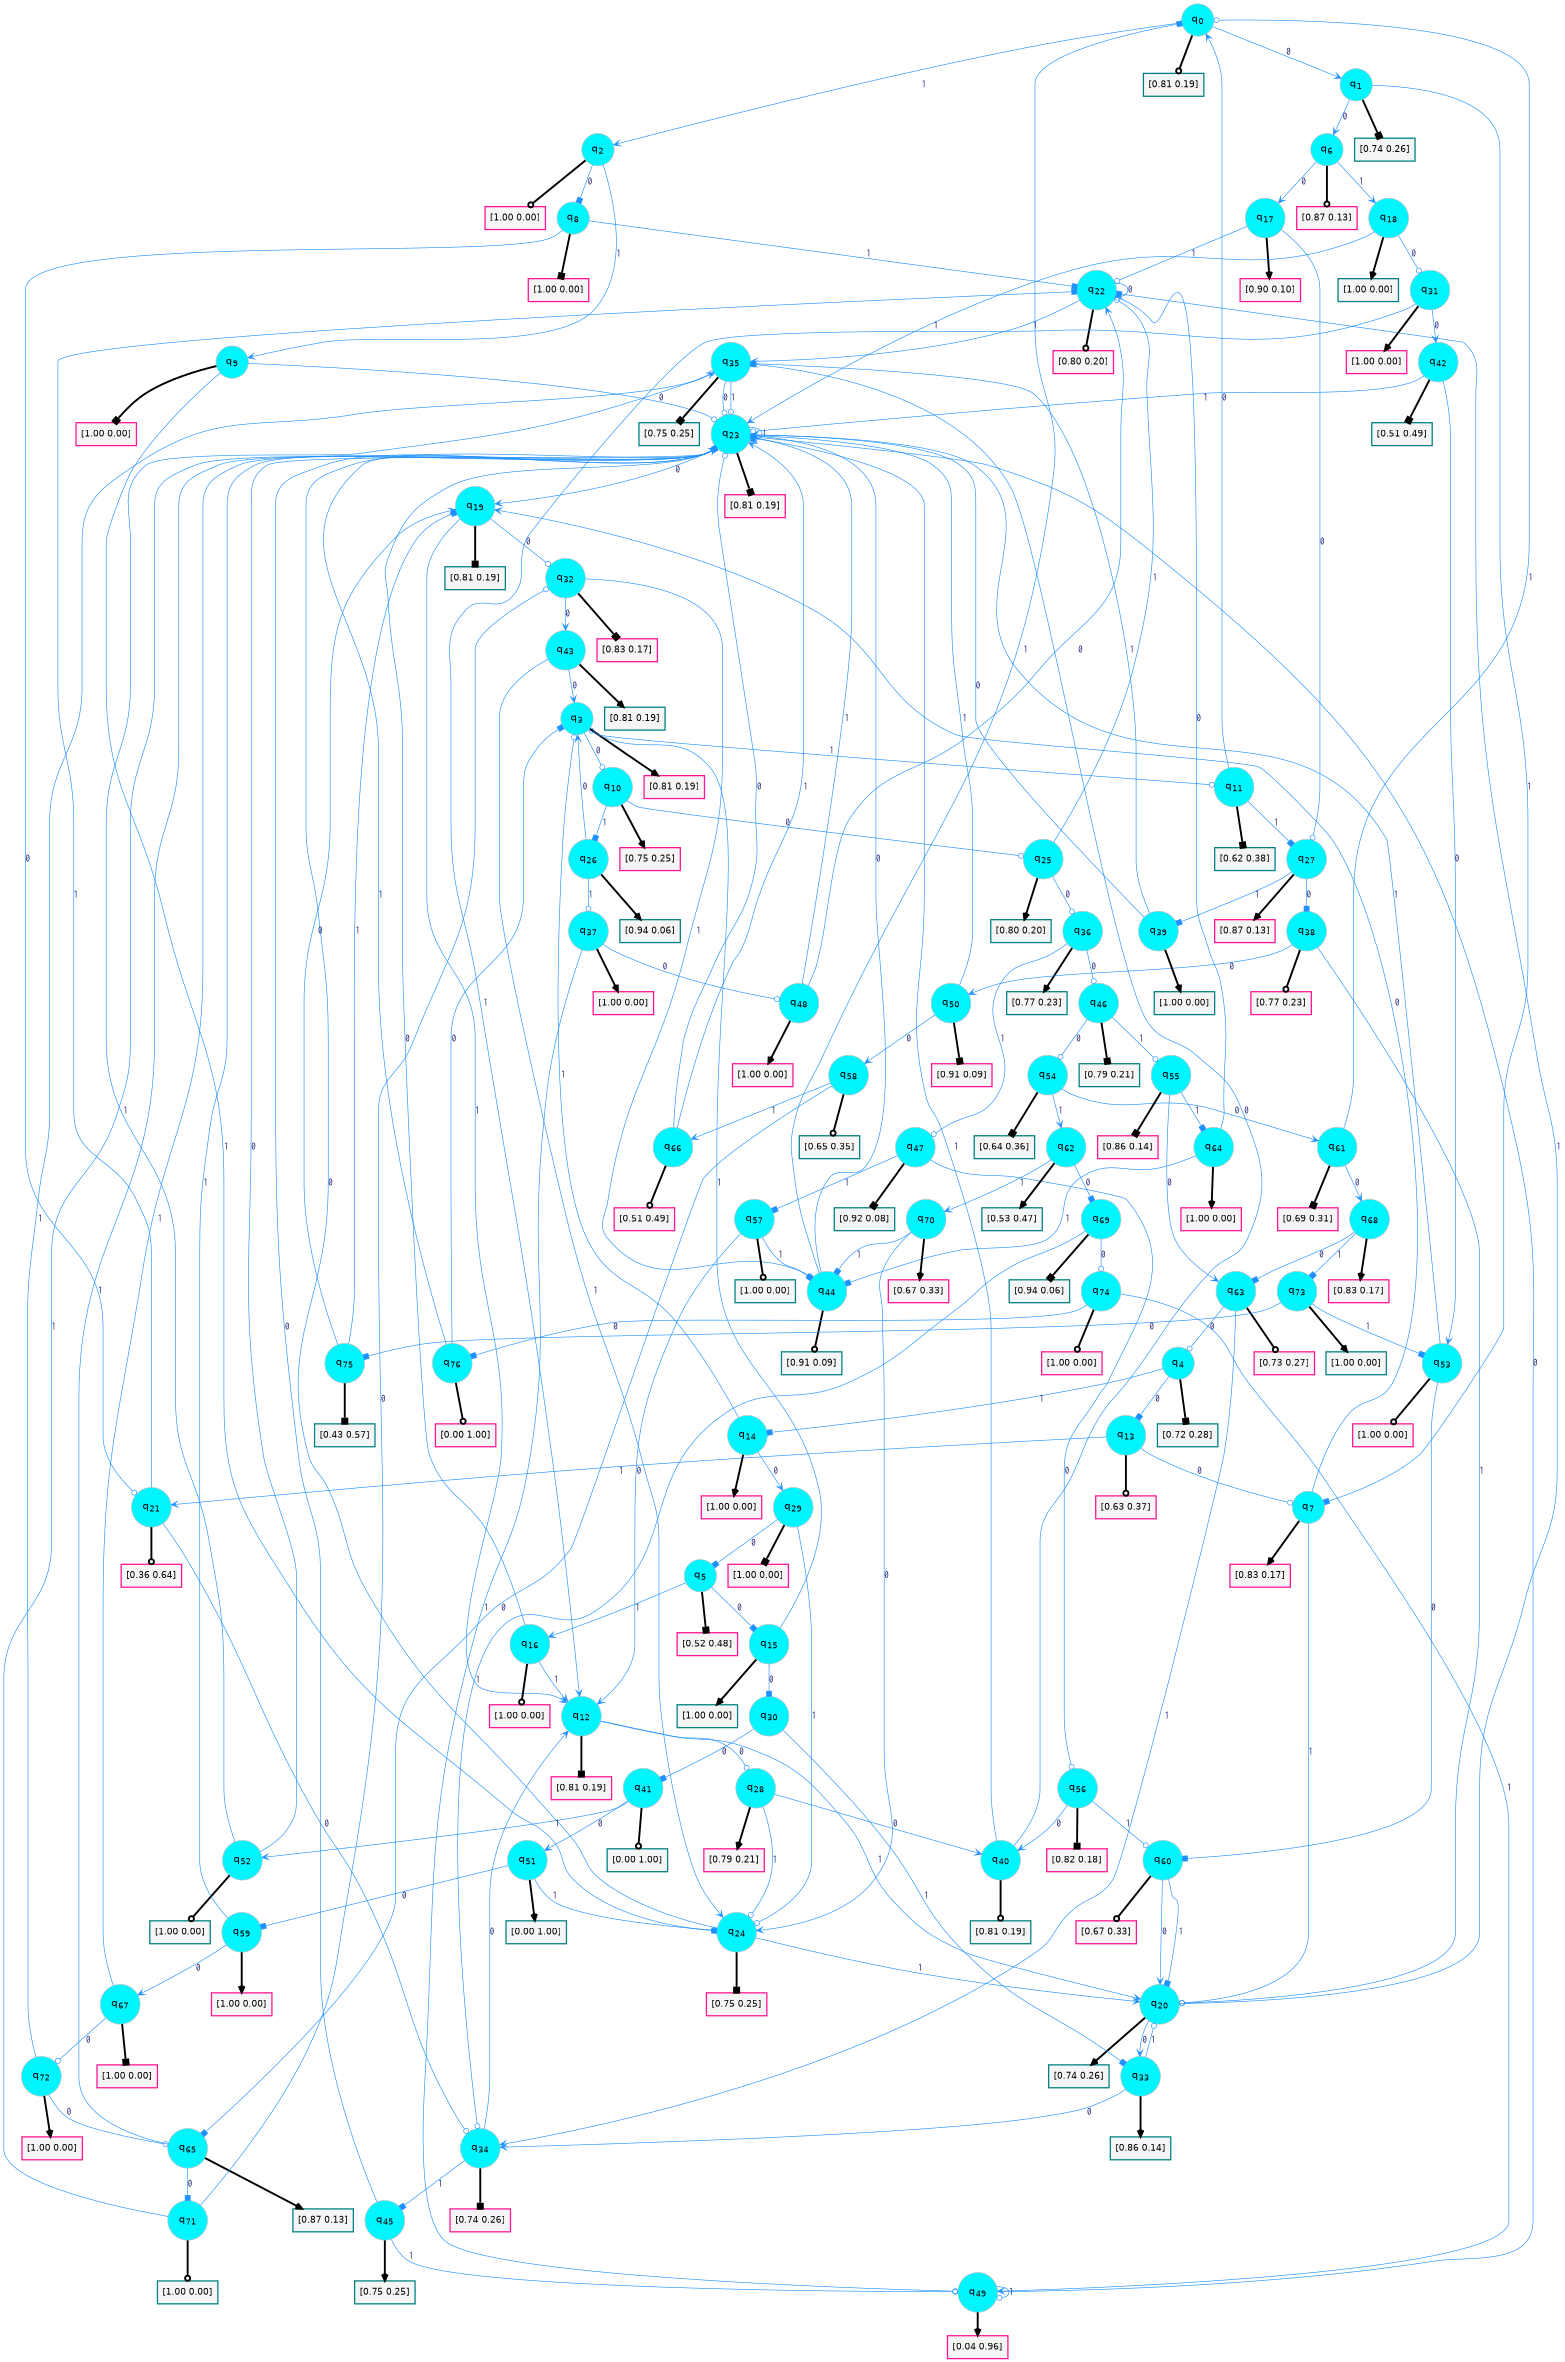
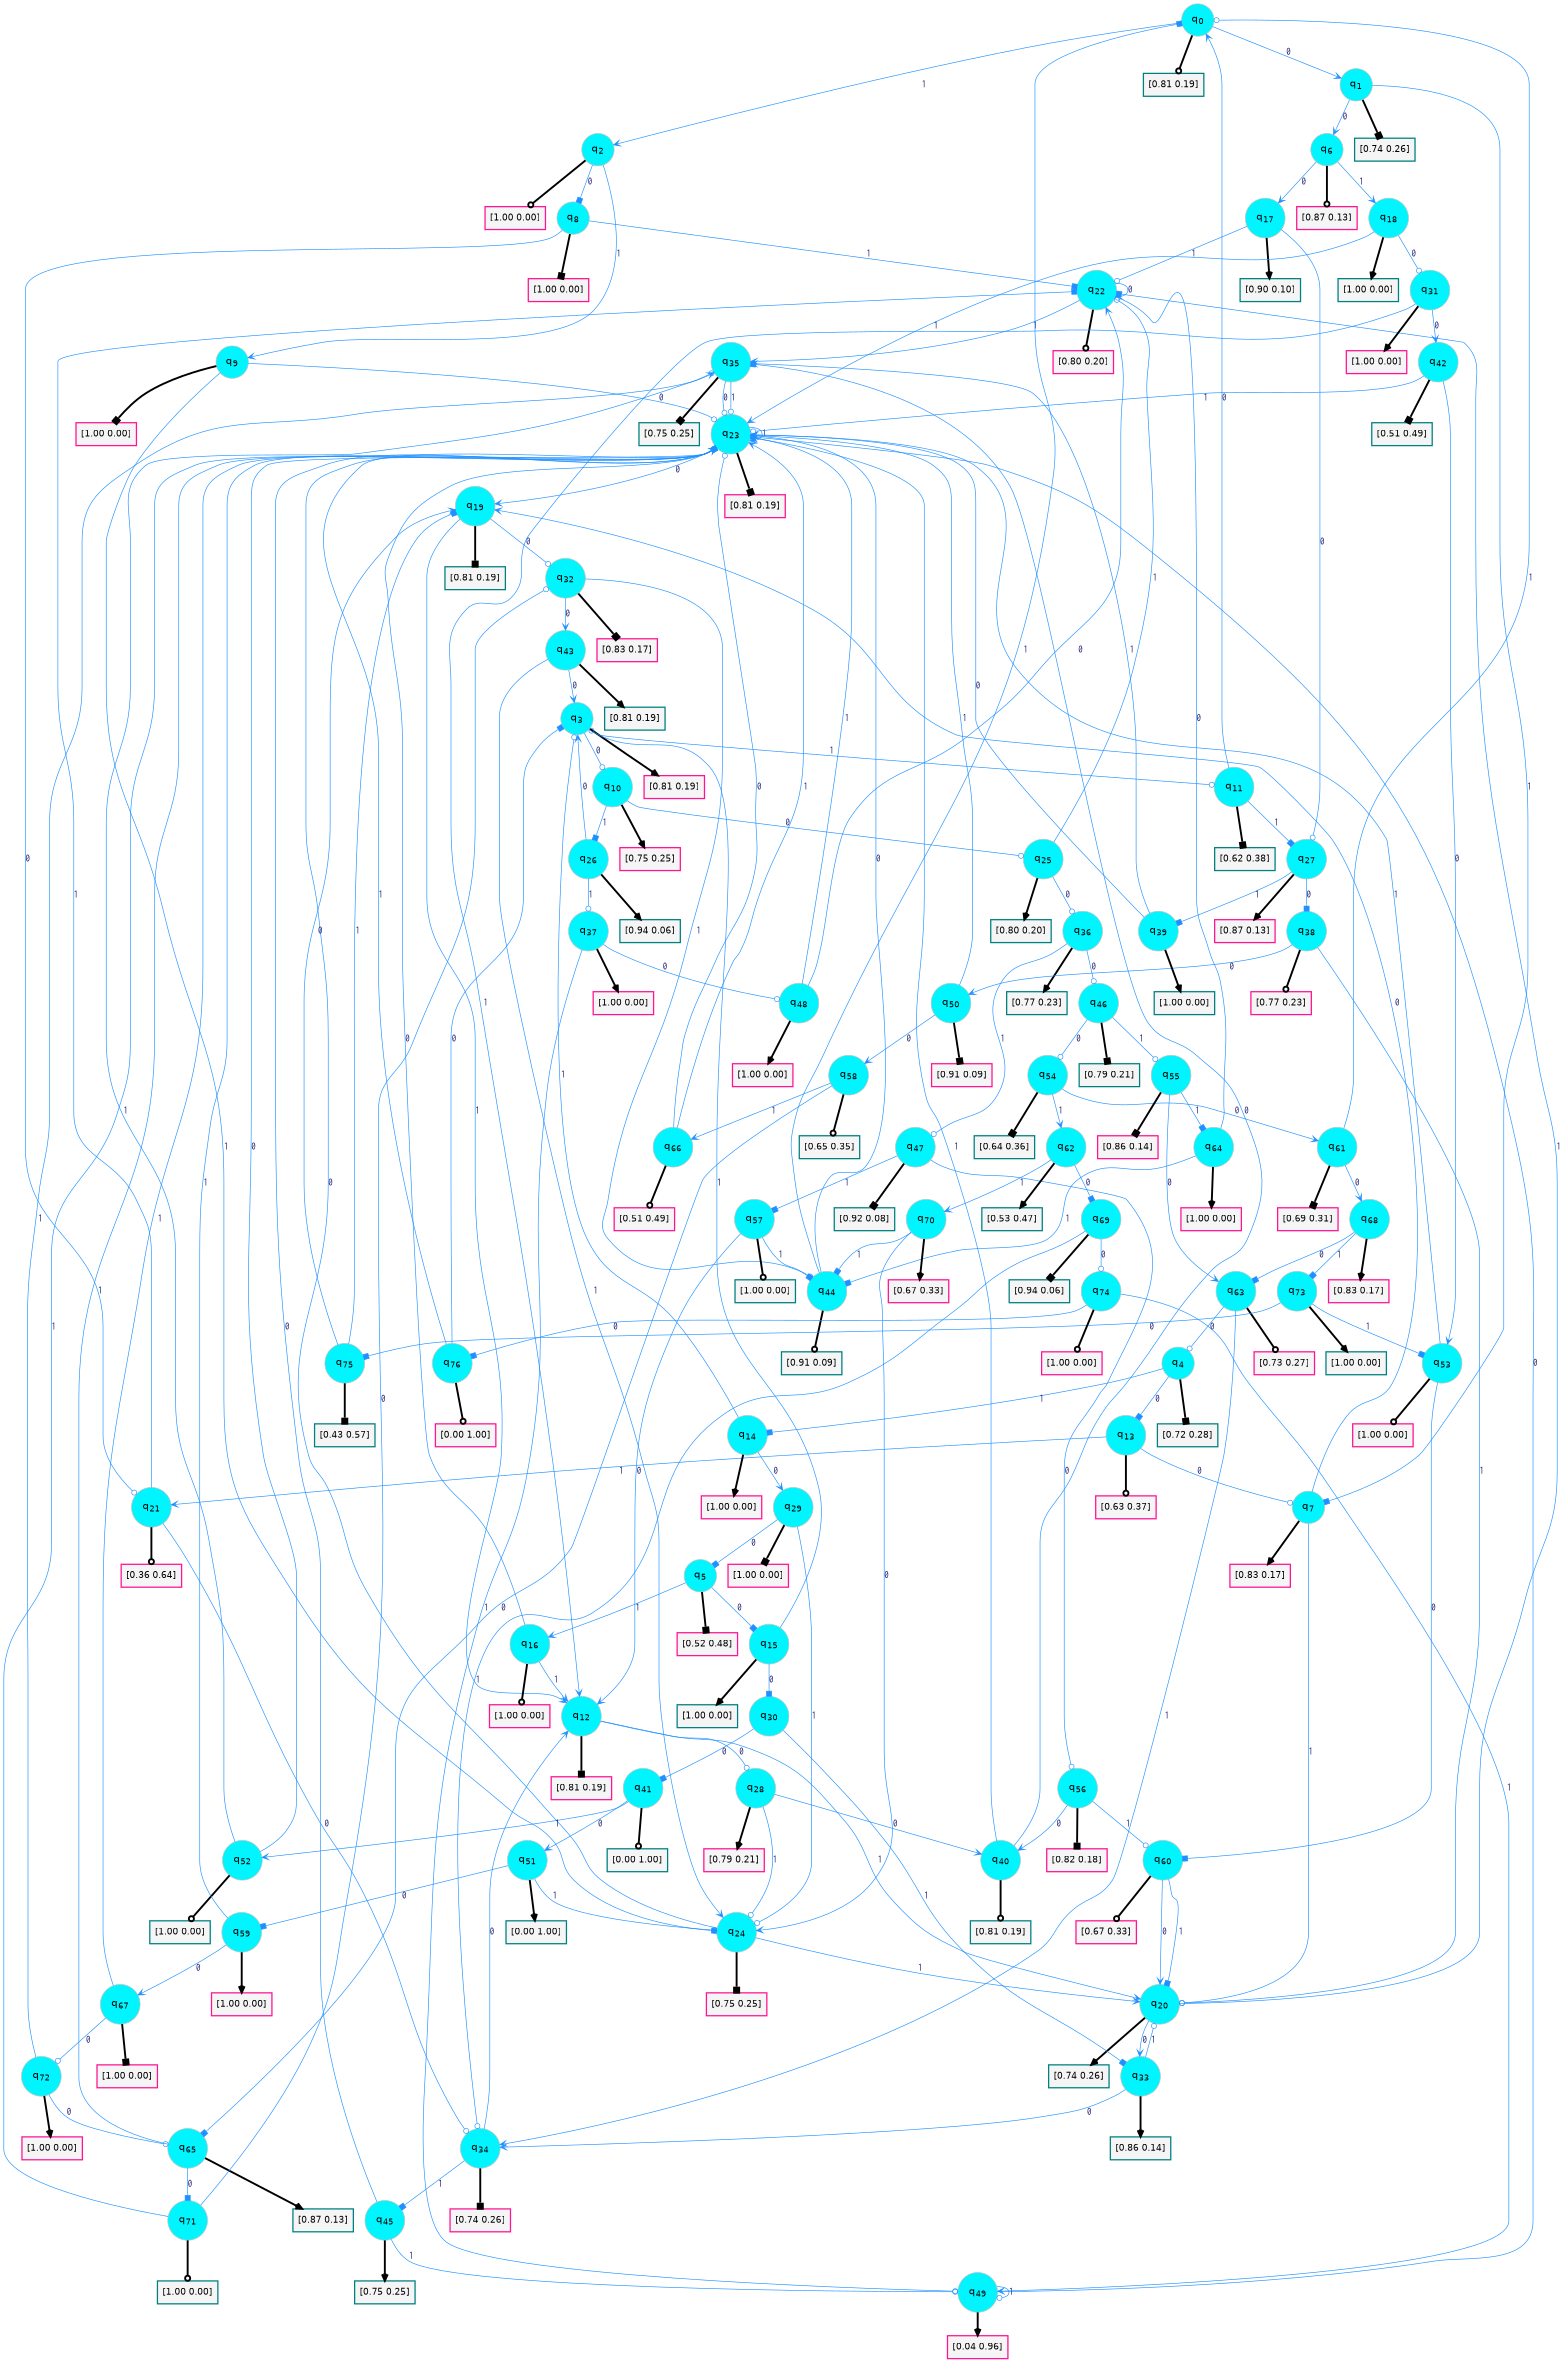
(1270, 290) -> (1270, 290)
